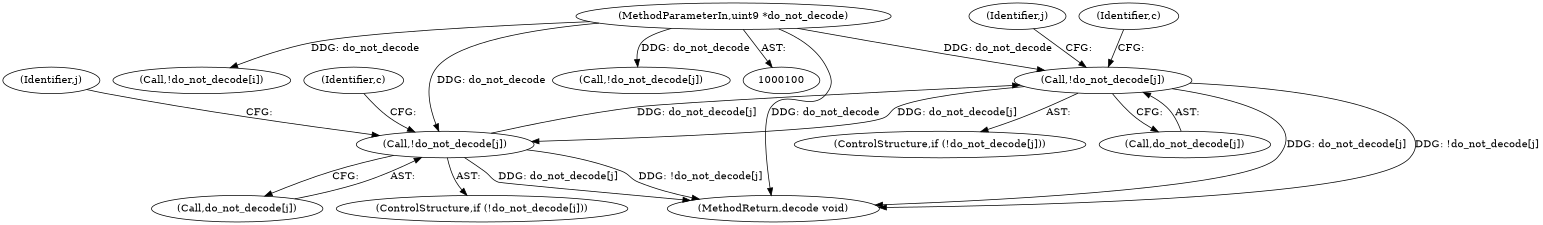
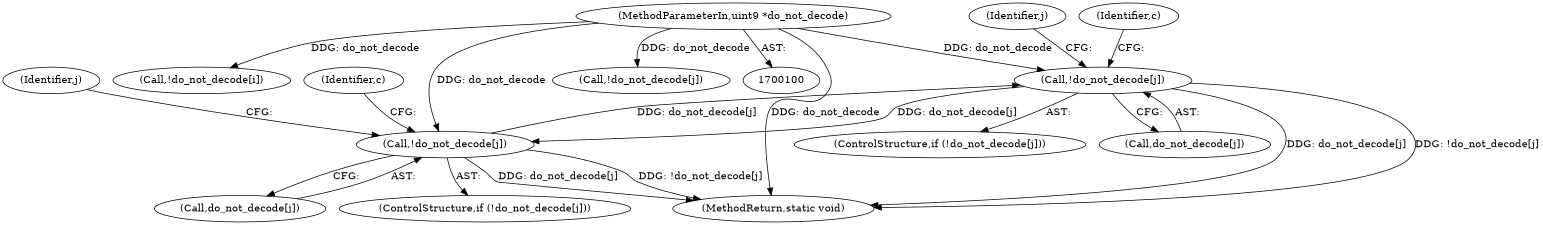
(781, 80) -> (781, 80)
(773, 209) -> (773, 209)
